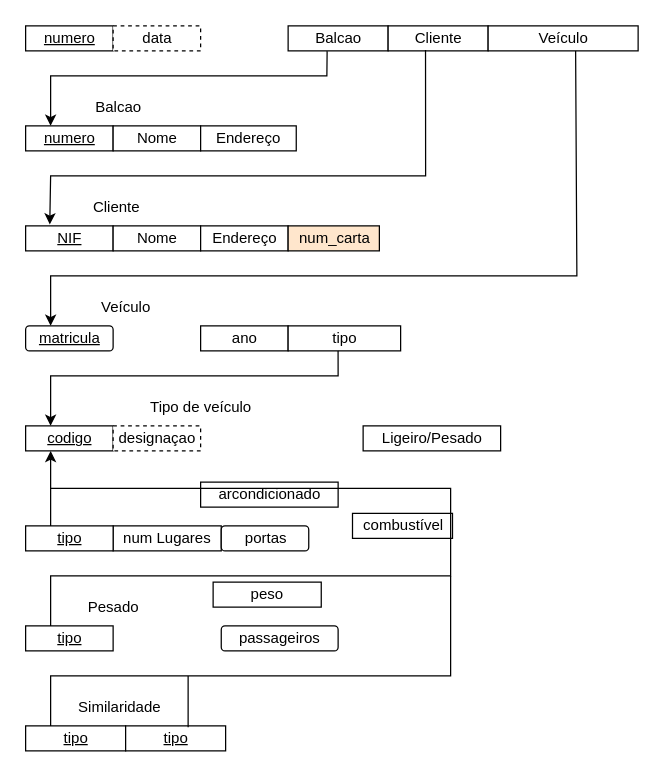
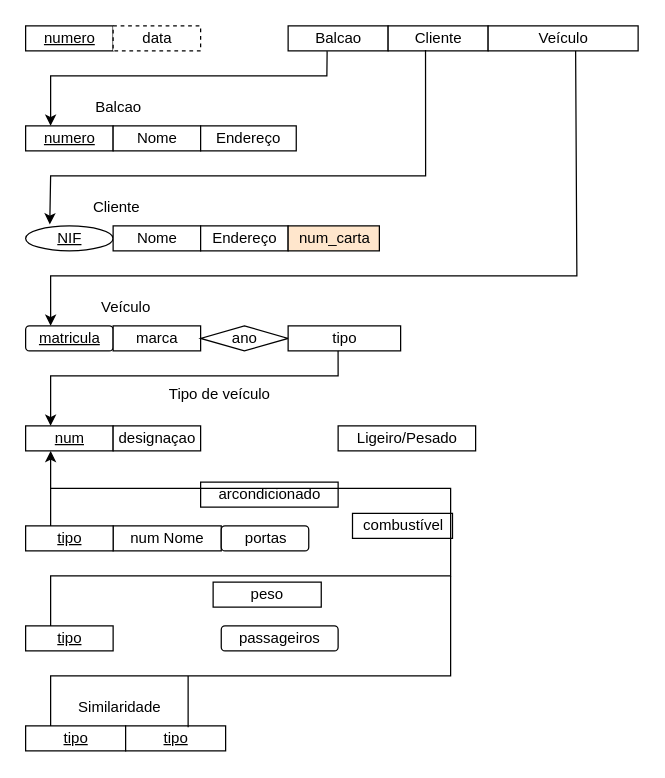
(69, 238) -> (69, 238)
none -> (157, 338)
(244, 338) -> (244, 338)
(201, 407) -> (219, 394)
(70, 438) -> (70, 438)
(157, 438) -> (157, 438)
(432, 438) -> (407, 438)
(168, 538) -> (168, 538)
(113, 607) -> none
